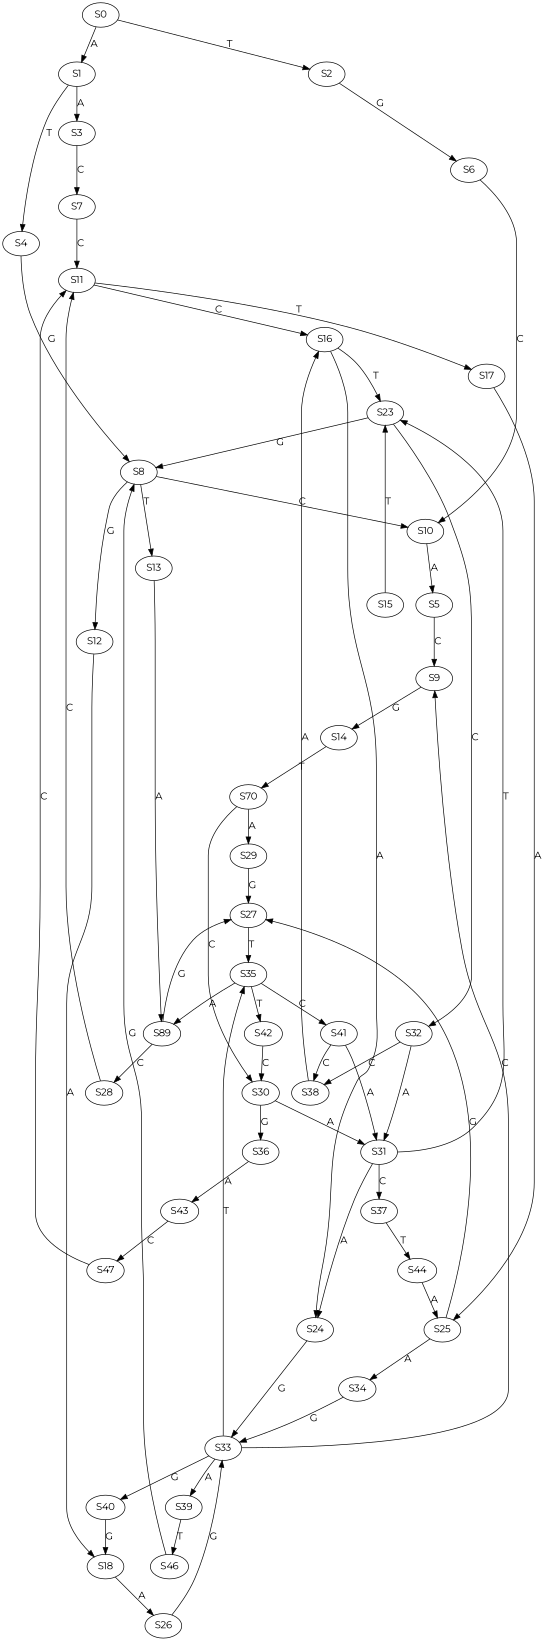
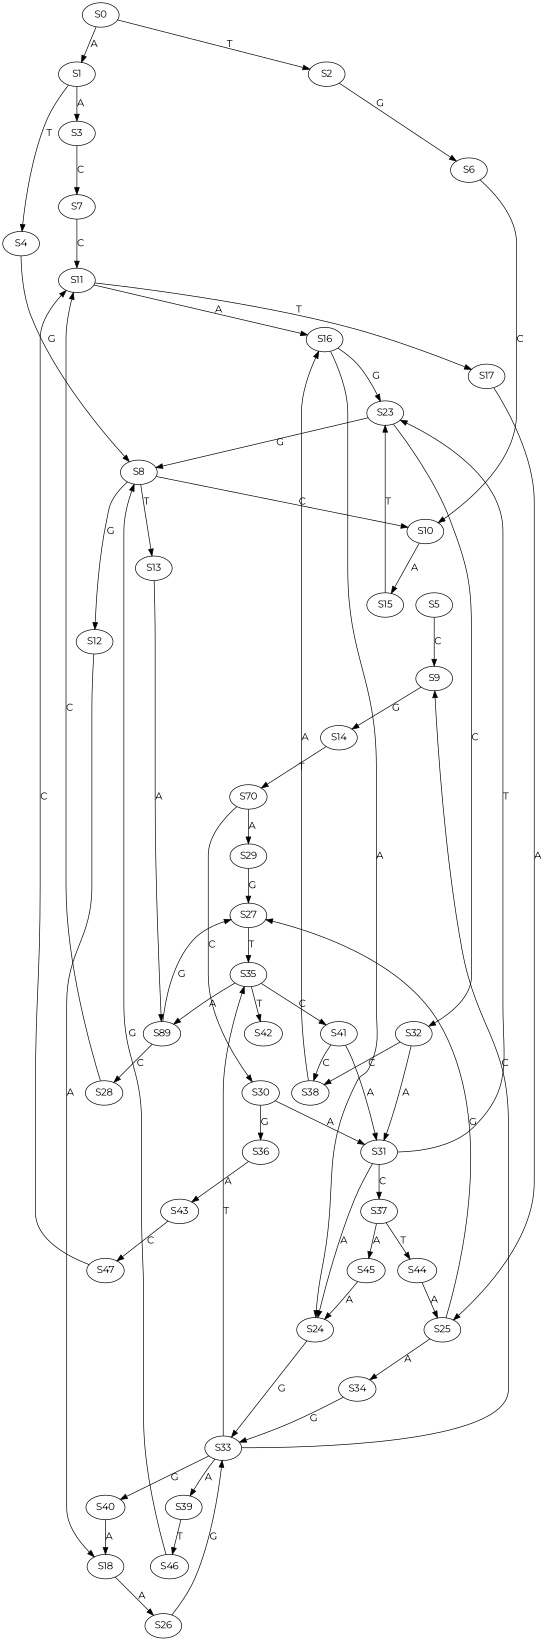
(218, 310) -> (218, 310)
(376, 376) -> (376, 376)
(429, 565) -> (407, 565)
(262, 1060) -> none
none -> (366, 1271)
(109, 1537) -> (109, 1537)
